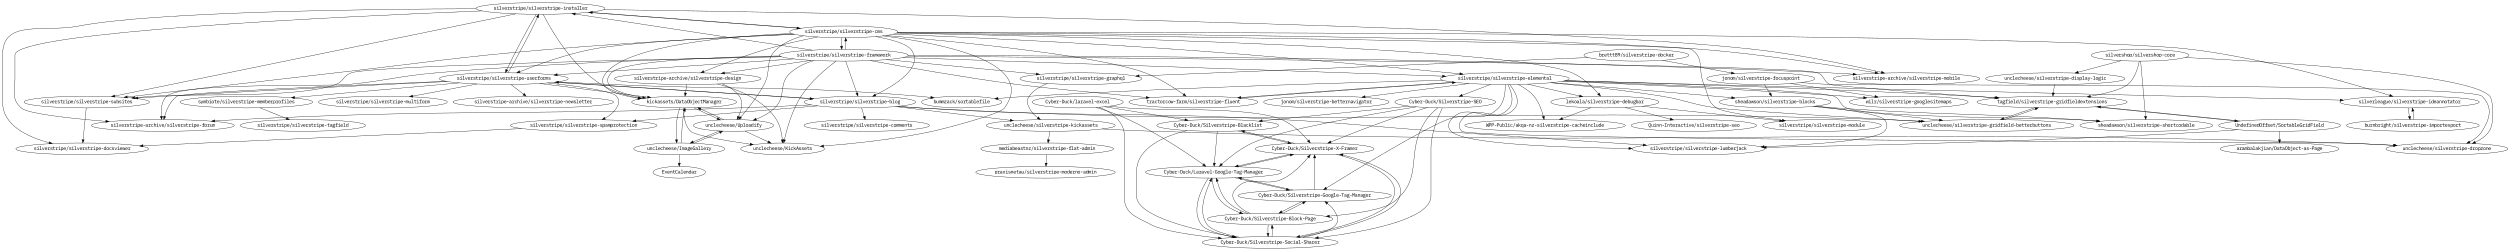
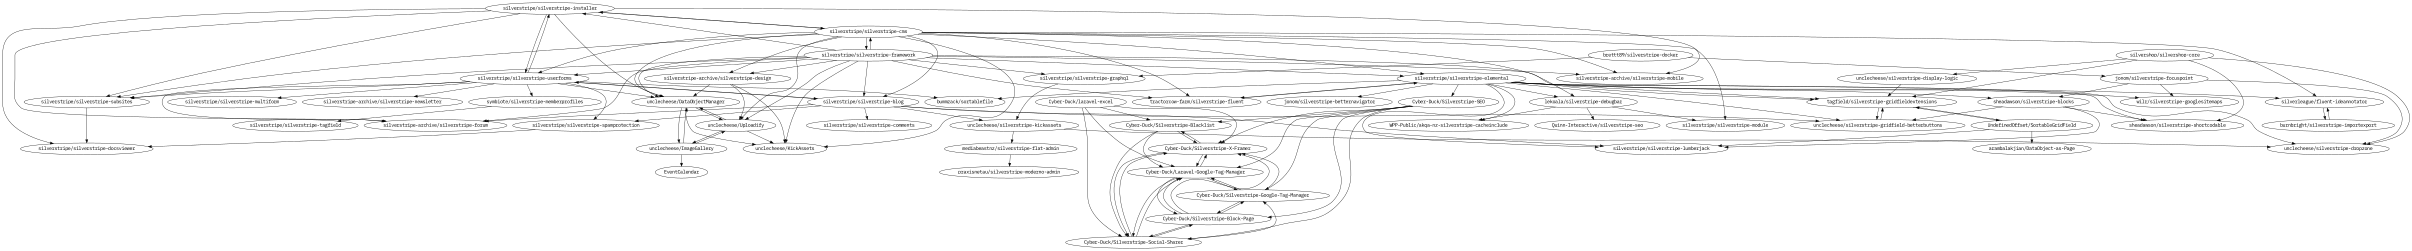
(684, 102) -> (686, 102)
(2410, 102) -> (2324, 102)
(1430, 128) -> (1318, 120)
